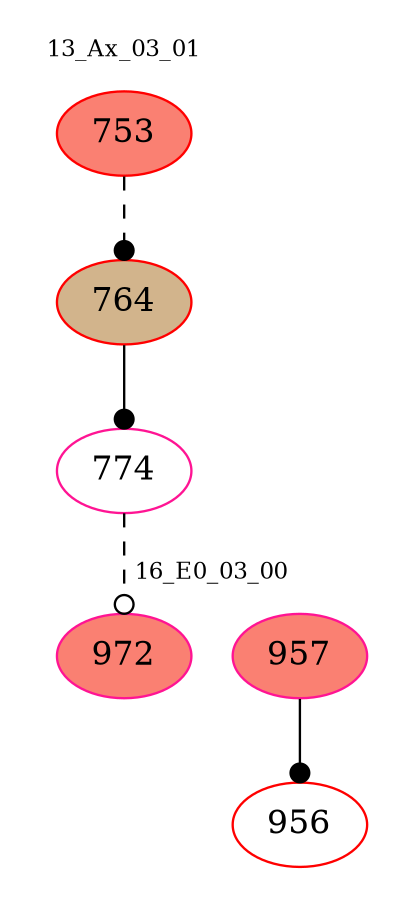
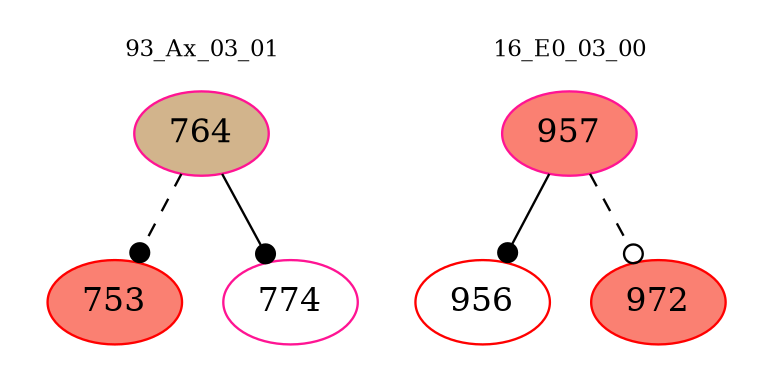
(124, 50) -> (203, 50)
(124, 209) -> (163, 209)
(124, 302) -> (202, 134)
(124, 566) -> (609, 209)
(124, 656) -> (658, 302)
